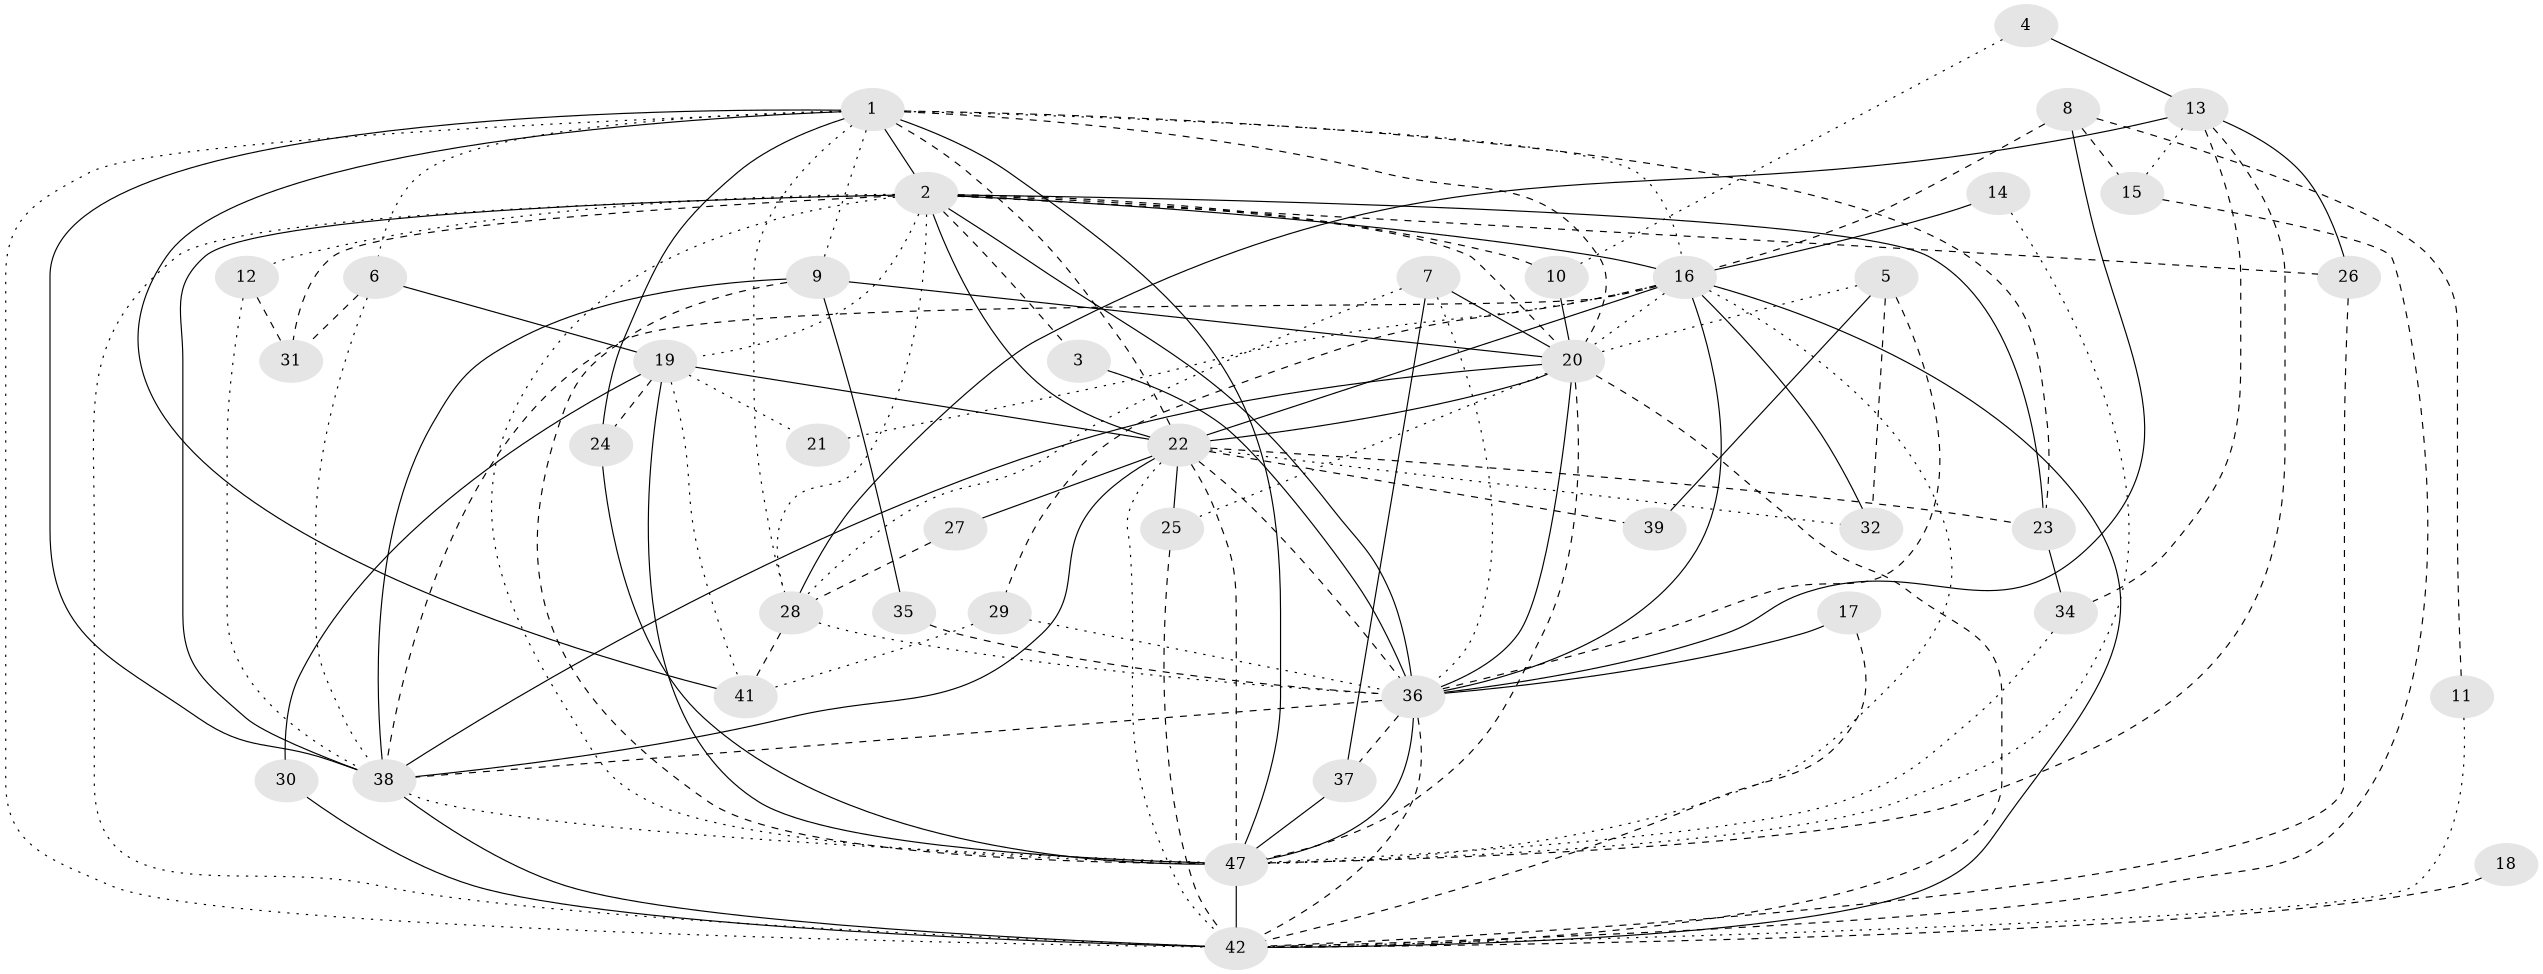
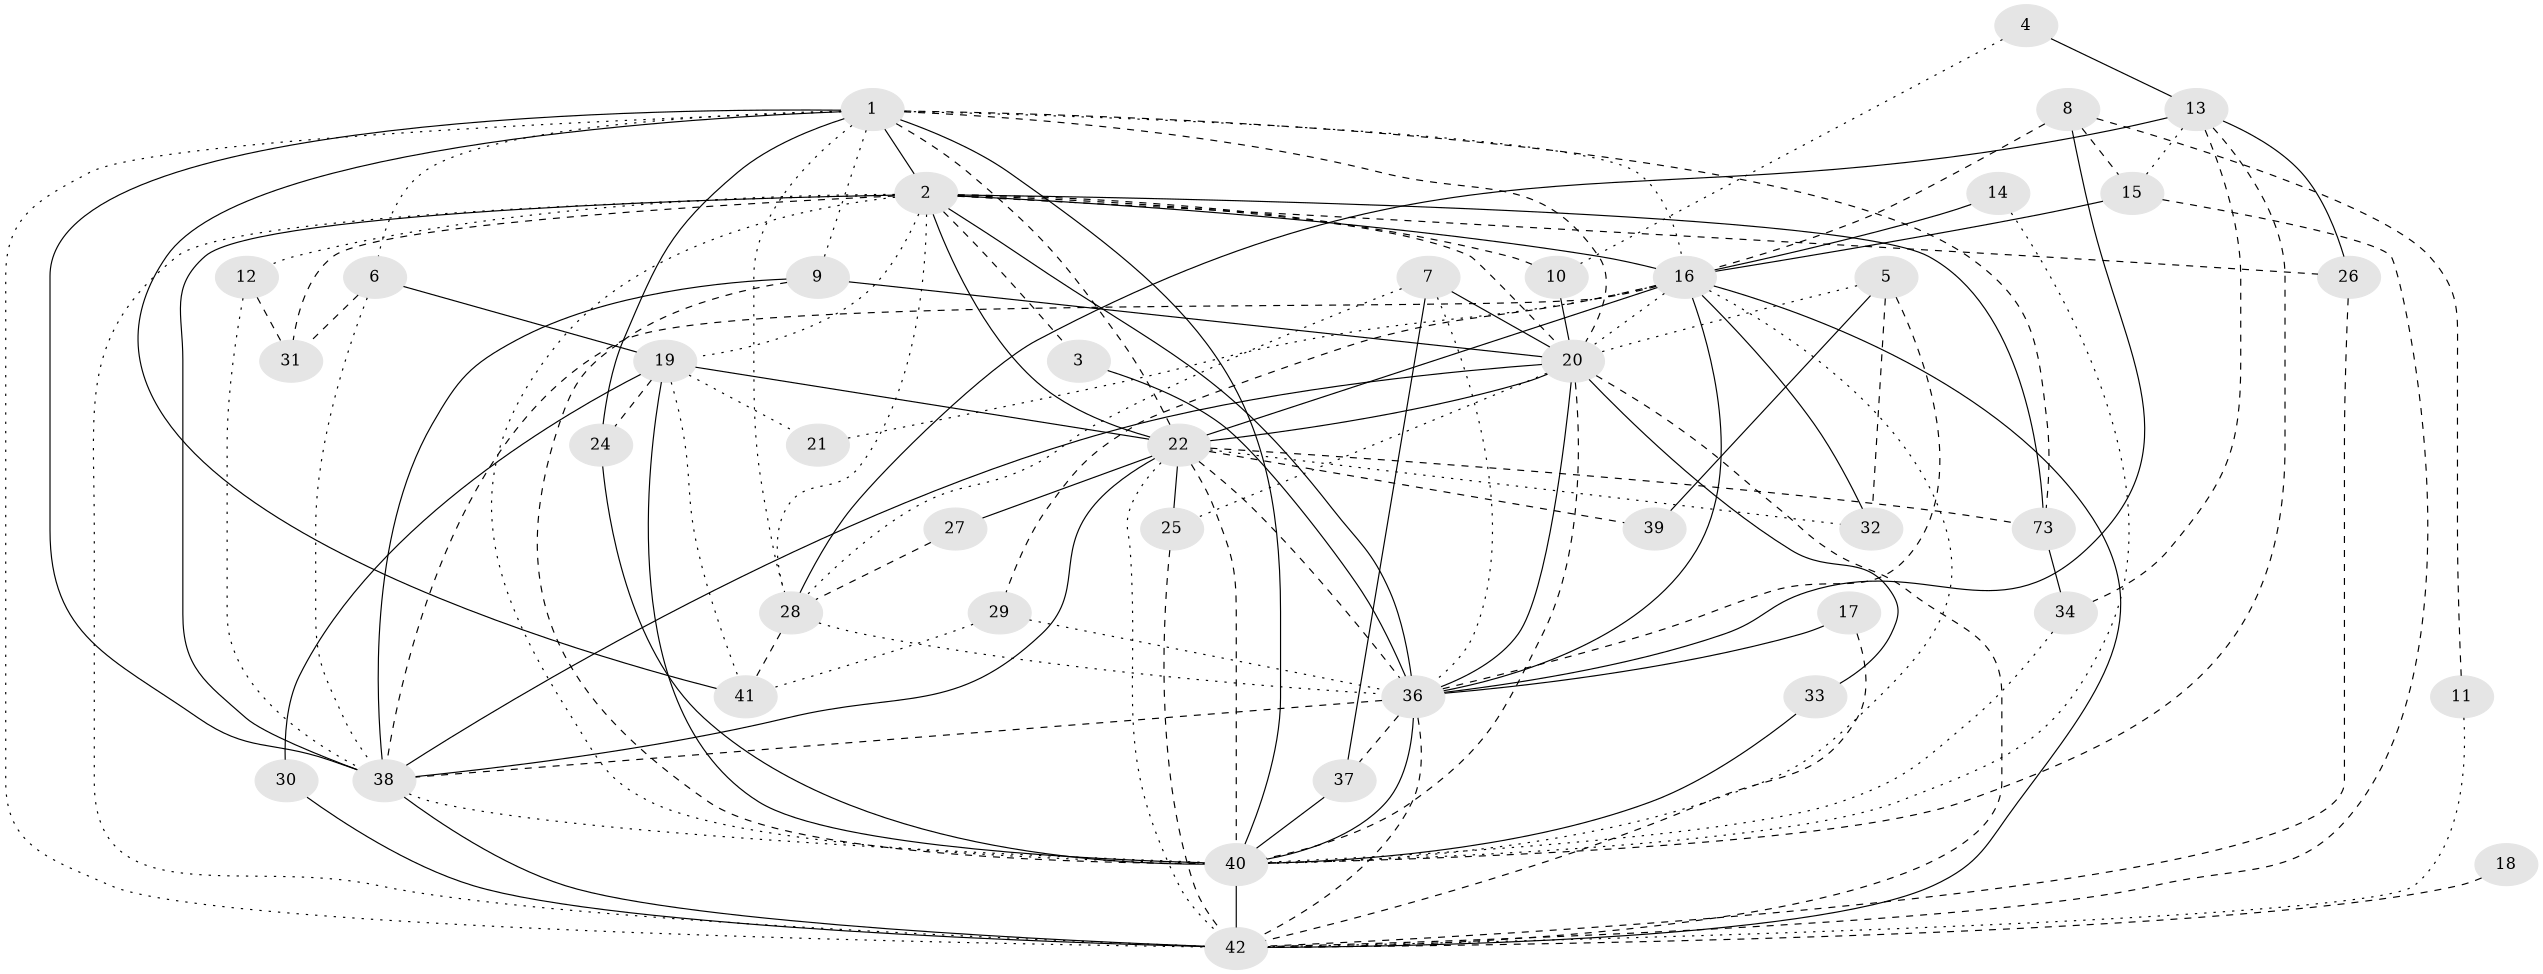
none -> (1910, 238)
(2044, 529) -> (2044, 529)
(904, 613) -> none
none -> (1815, 697)
(1236, 865) -> (1236, 865)
